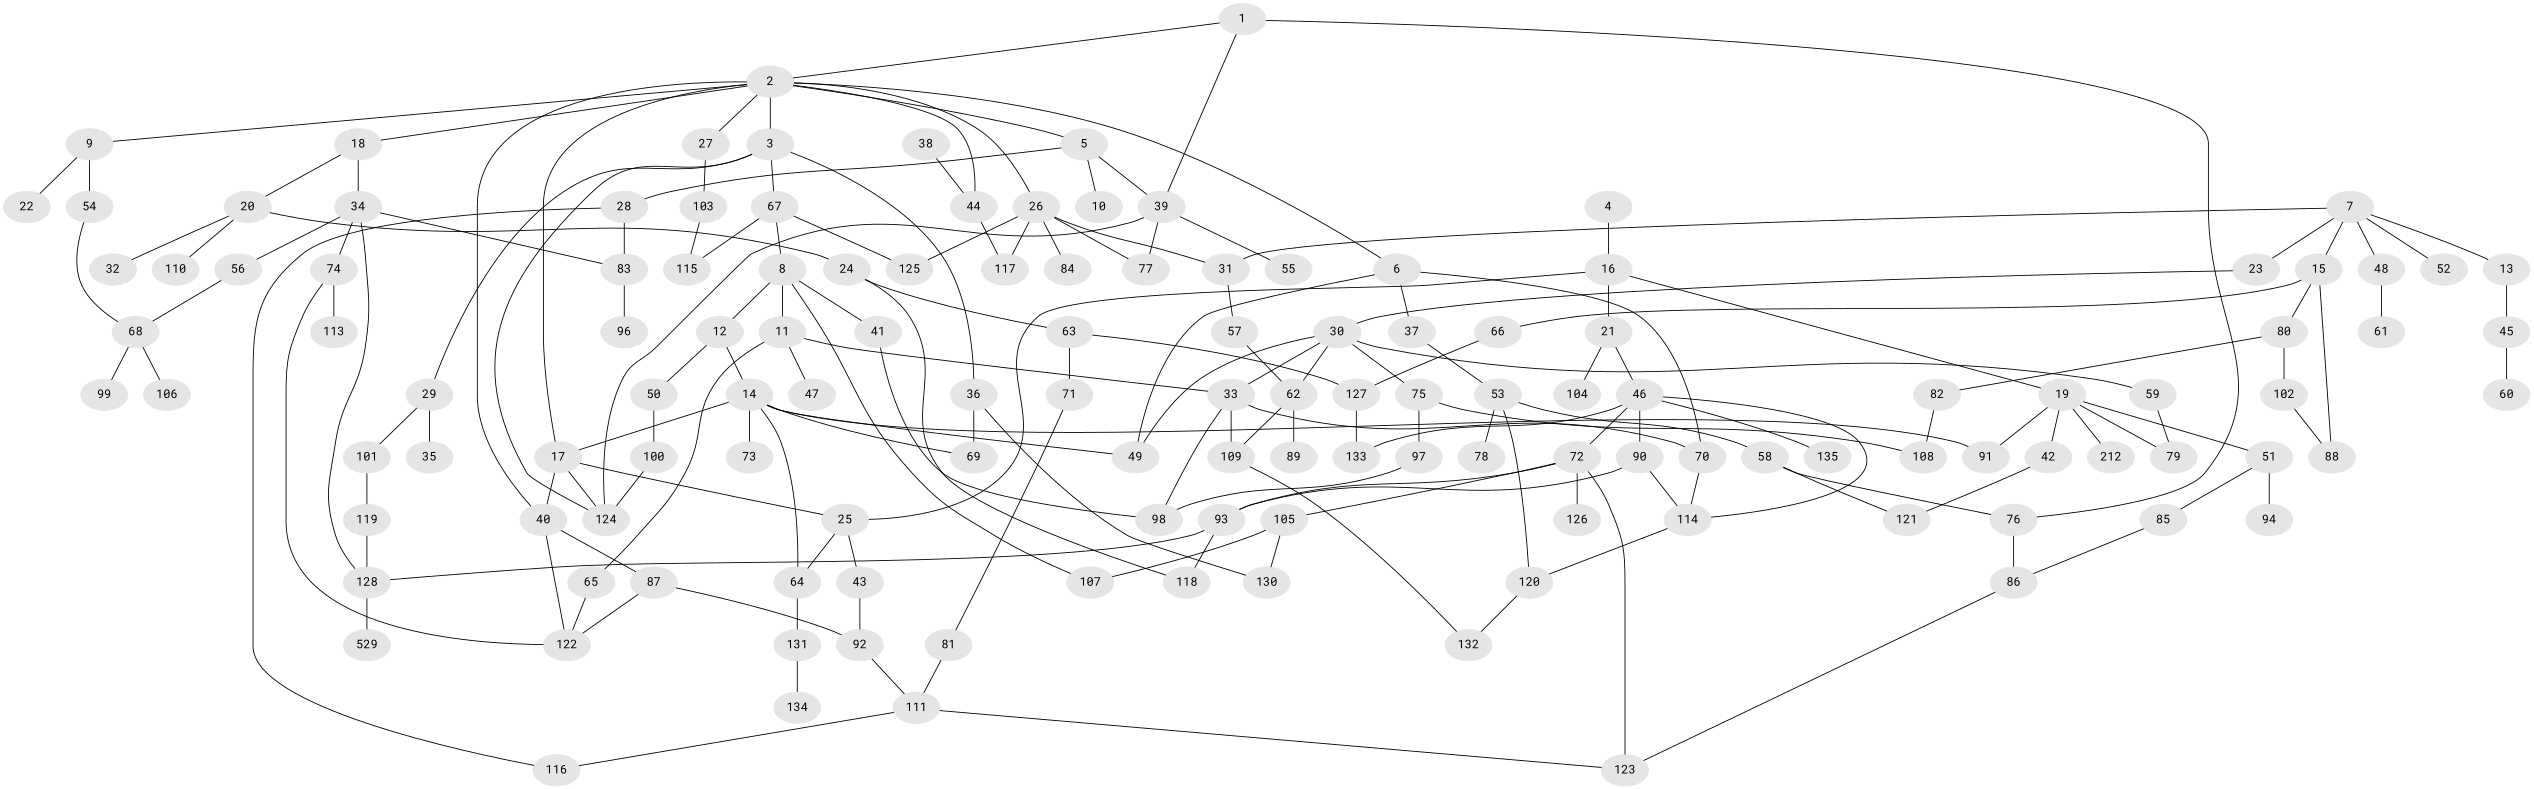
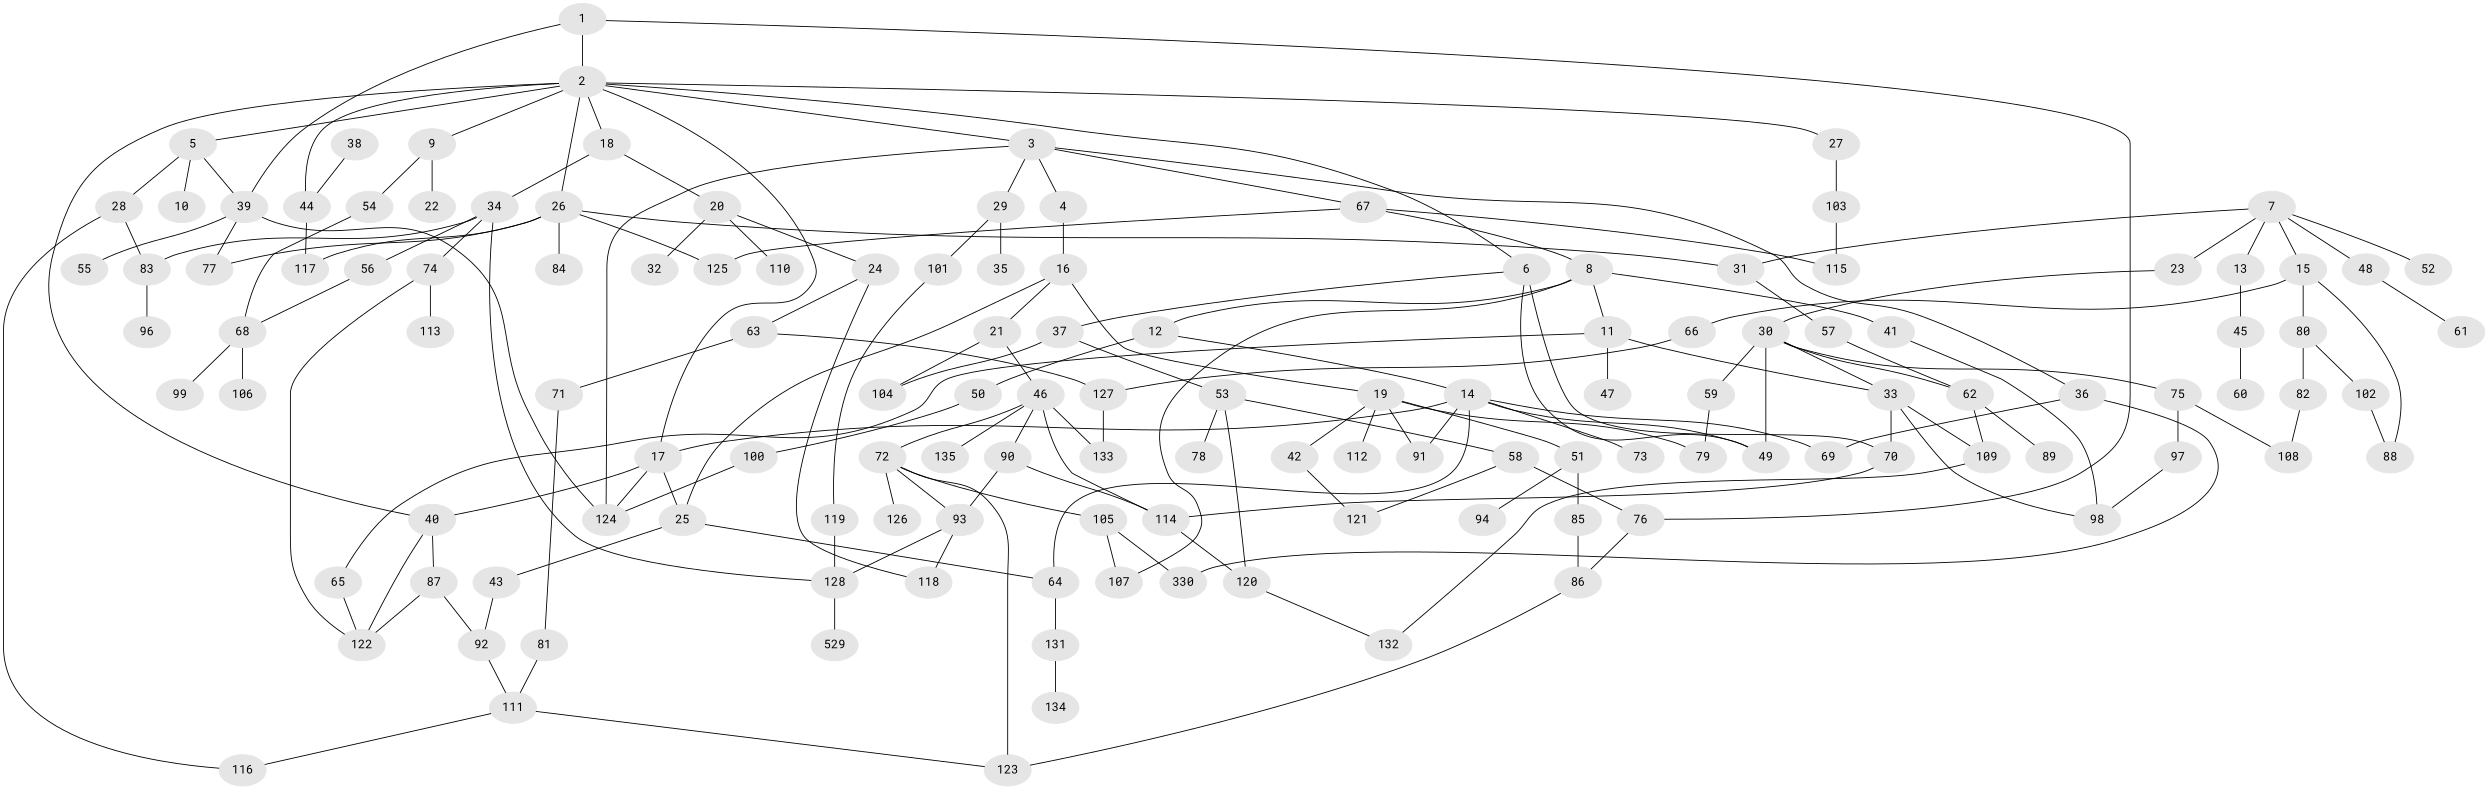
none -> (1048, 176)
none -> (972, 364)
(2111, 457) -> (1357, 457)
(1267, 583) -> (1183, 583)
